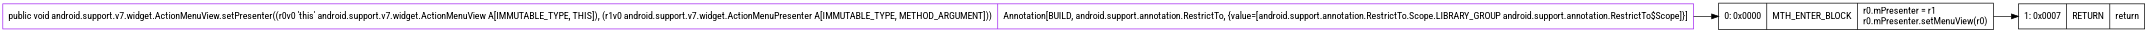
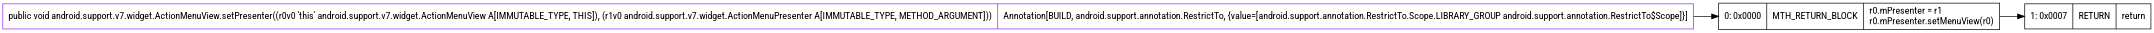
(1812, 16) -> (1815, 16)
